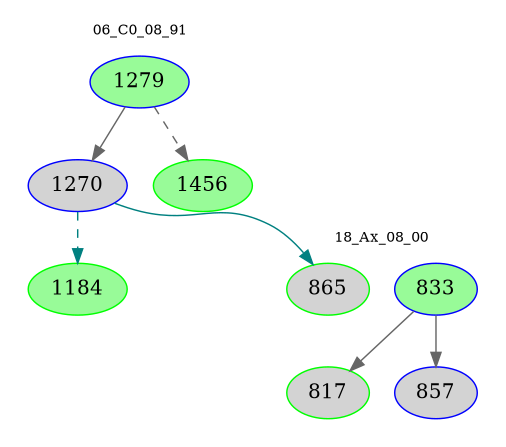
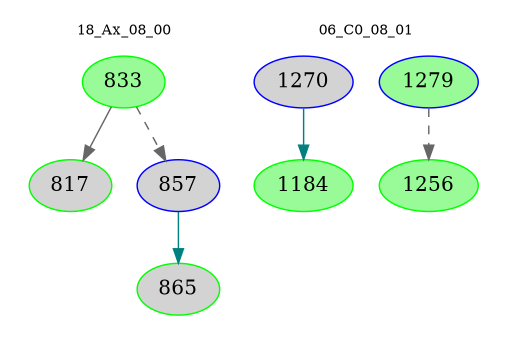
(140, 31) -> (366, 31)
(113, 127) -> none
(203, 186) -> (429, 186)
(214, 213) -> (178, 230)
(78, 230) -> (304, 127)
(436, 289) -> (124, 82)
(436, 334) -> (148, 127)
